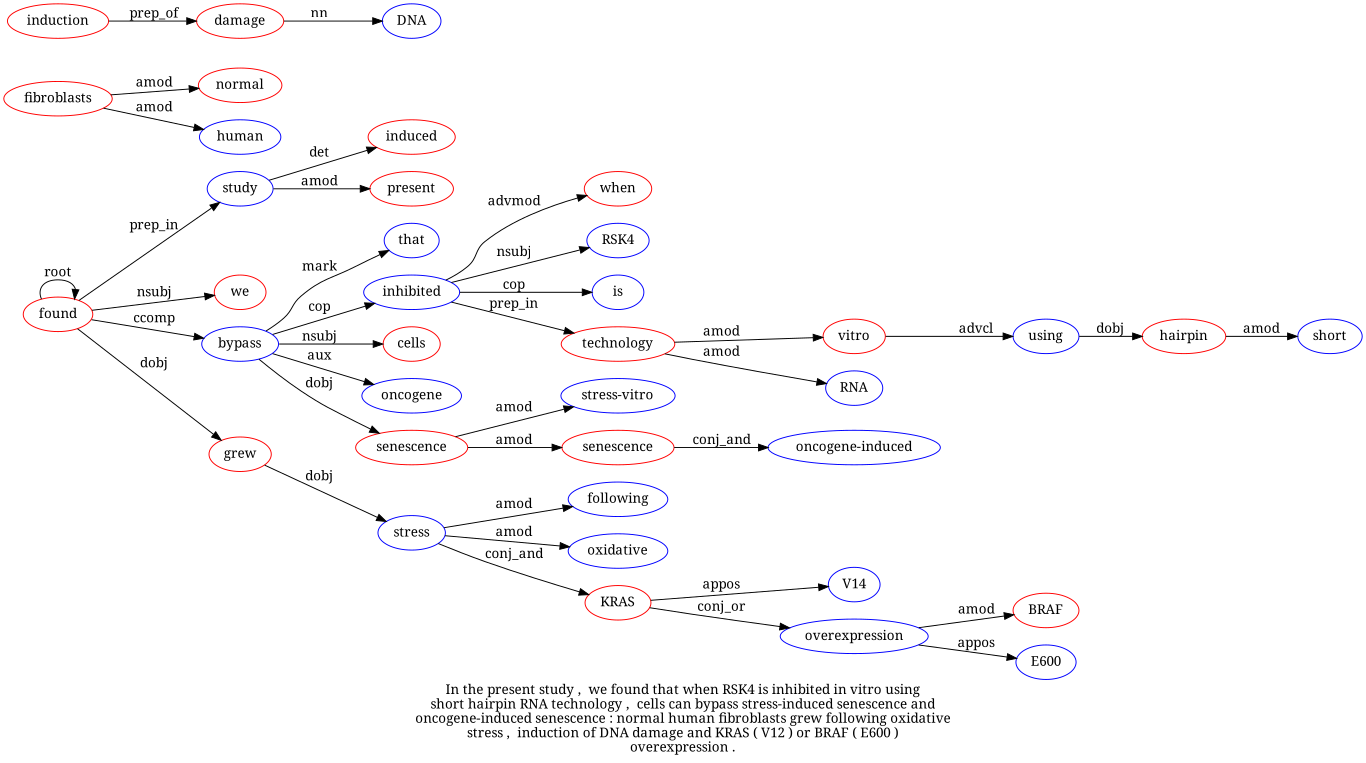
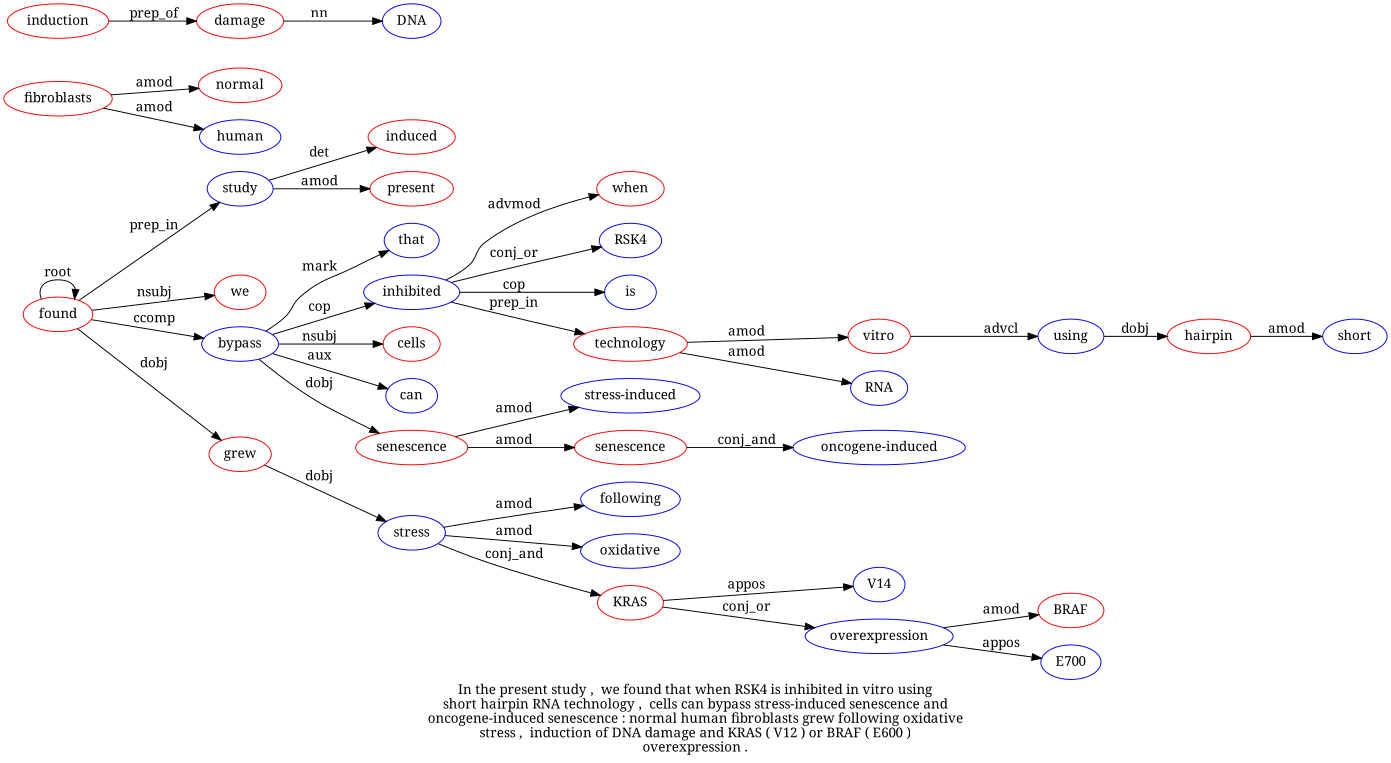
(514, 253) -> (514, 253)
(412, 396) -> (412, 396)
(618, 396) -> (630, 396)
(1046, 662) -> (1071, 662)
